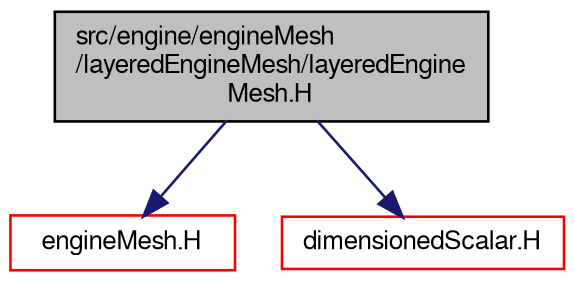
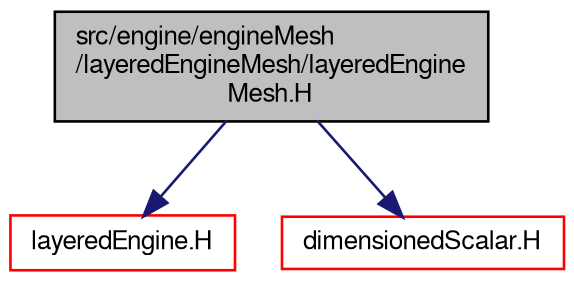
(123, 243) -> (123, 243)
